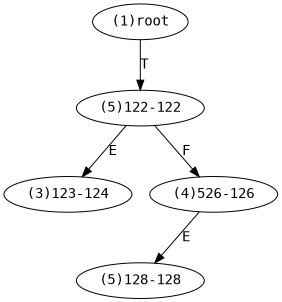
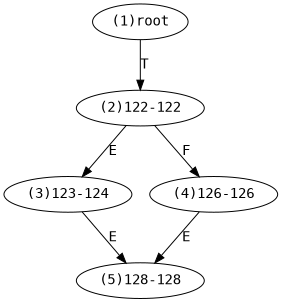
(140, 108) -> (140, 108)
(214, 194) -> (214, 194)
none -> (101, 234)
